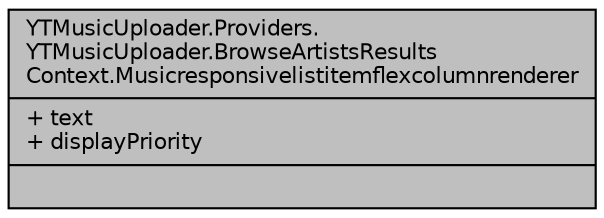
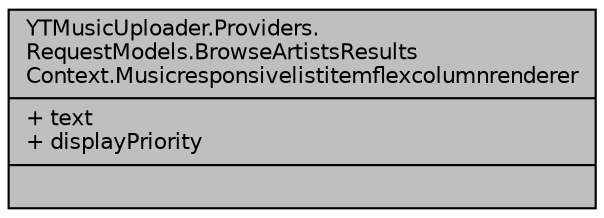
(232, 53) -> (222, 53)
